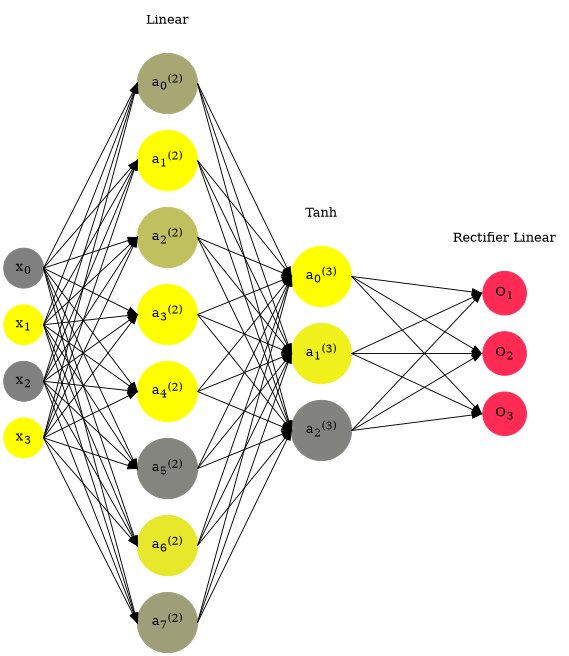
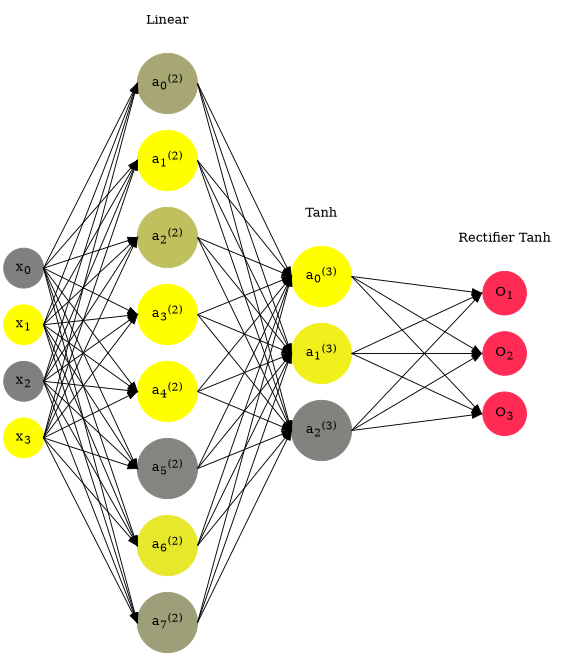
(505, 238) -> (505, 238)
